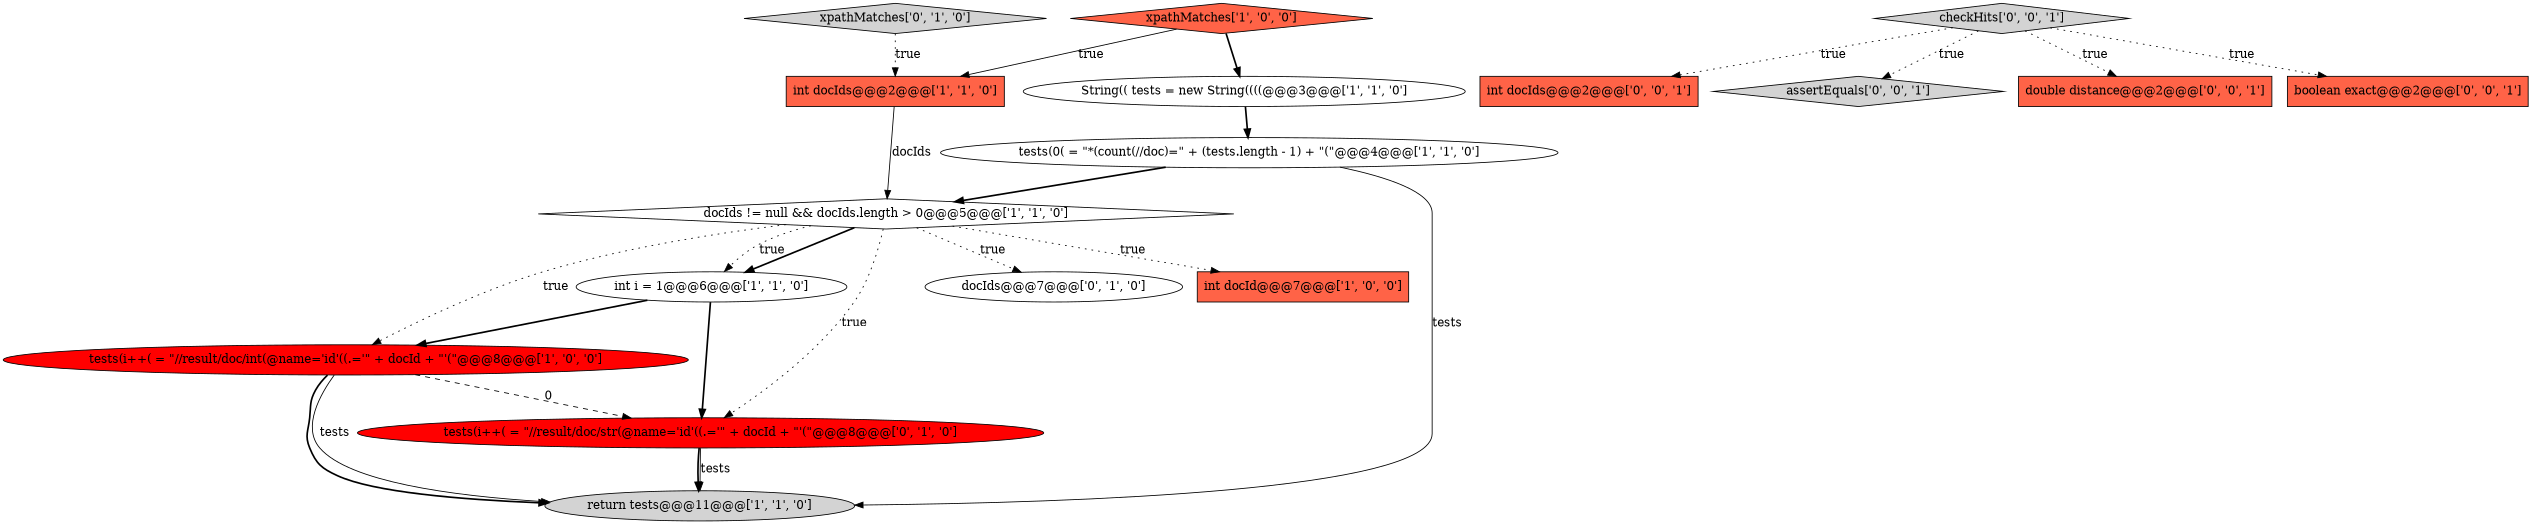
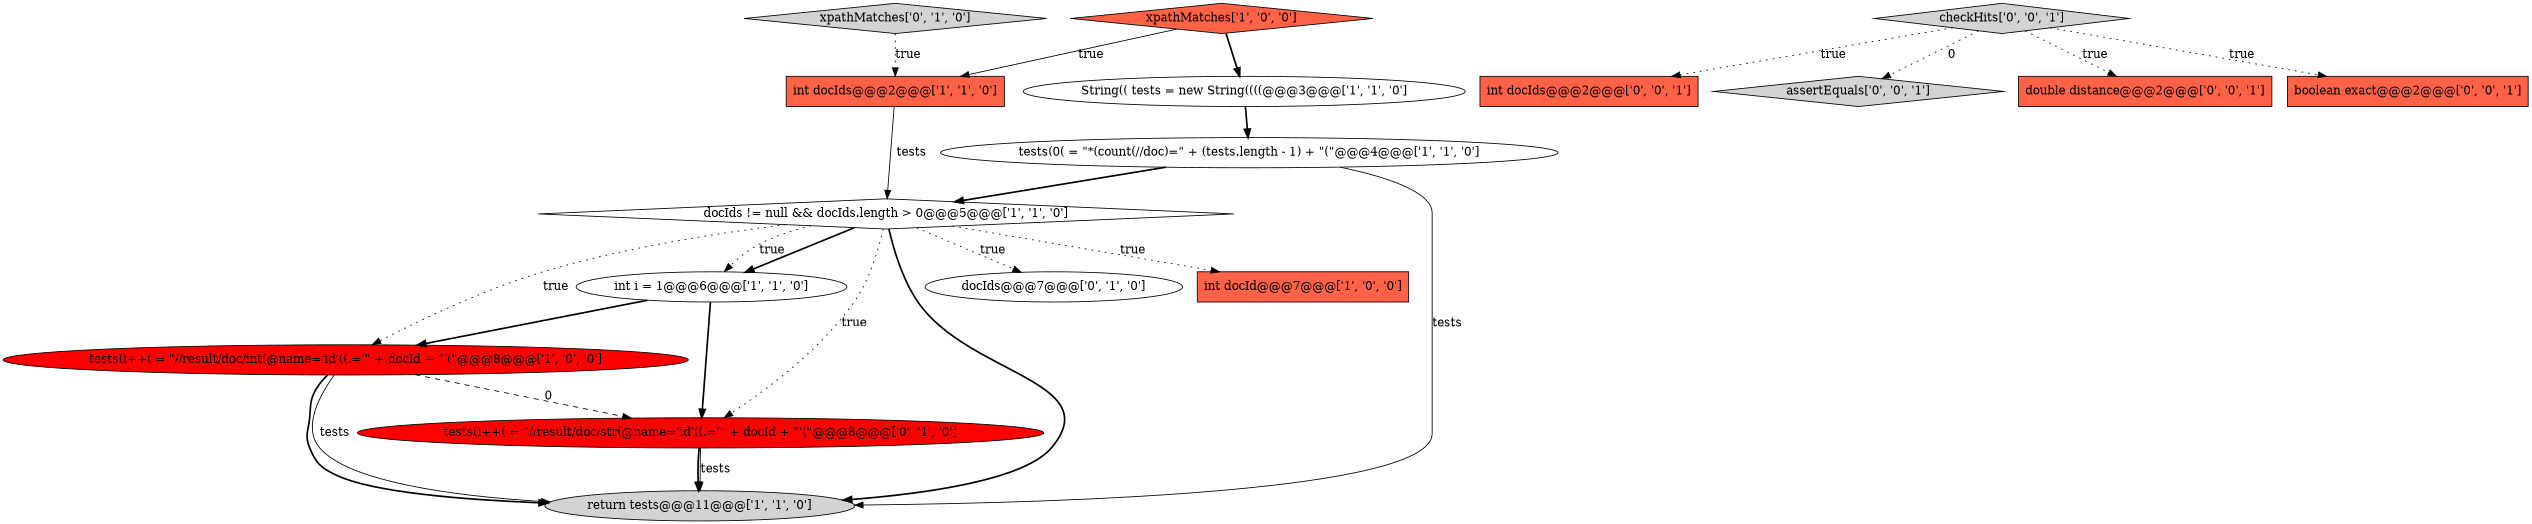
(1952, 55) -> (1952, 55)
(912, 153) -> (912, 153)
none -> (1060, 405)
